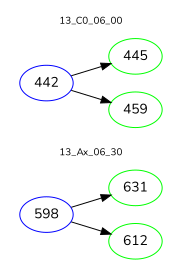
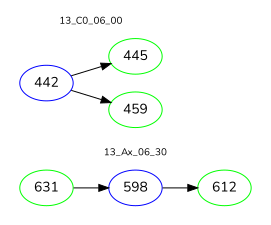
(86, 203) -> (86, 188)
